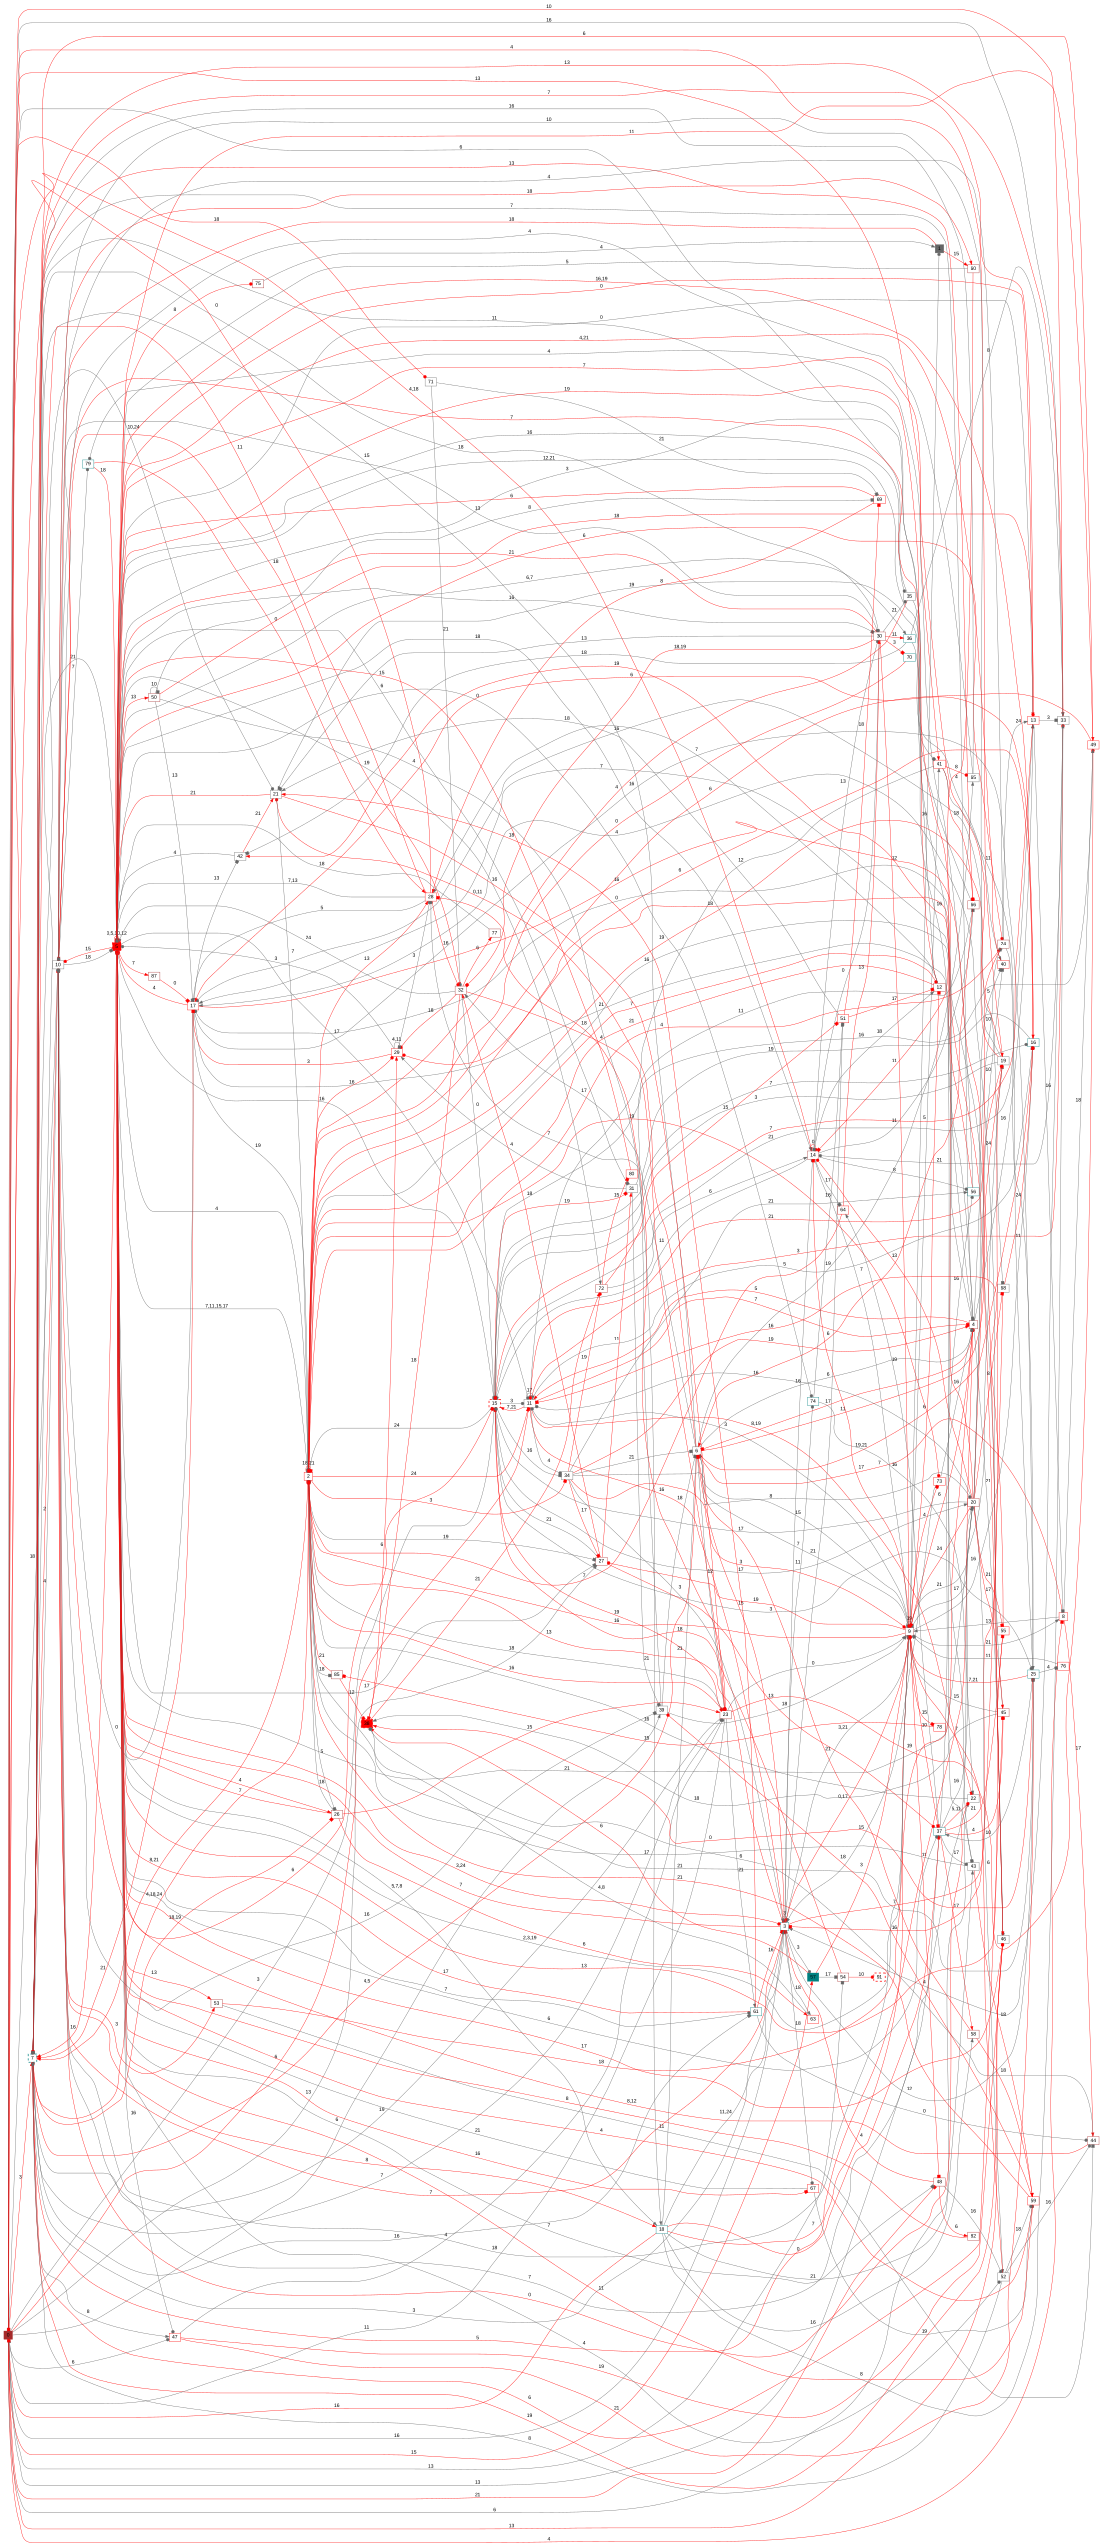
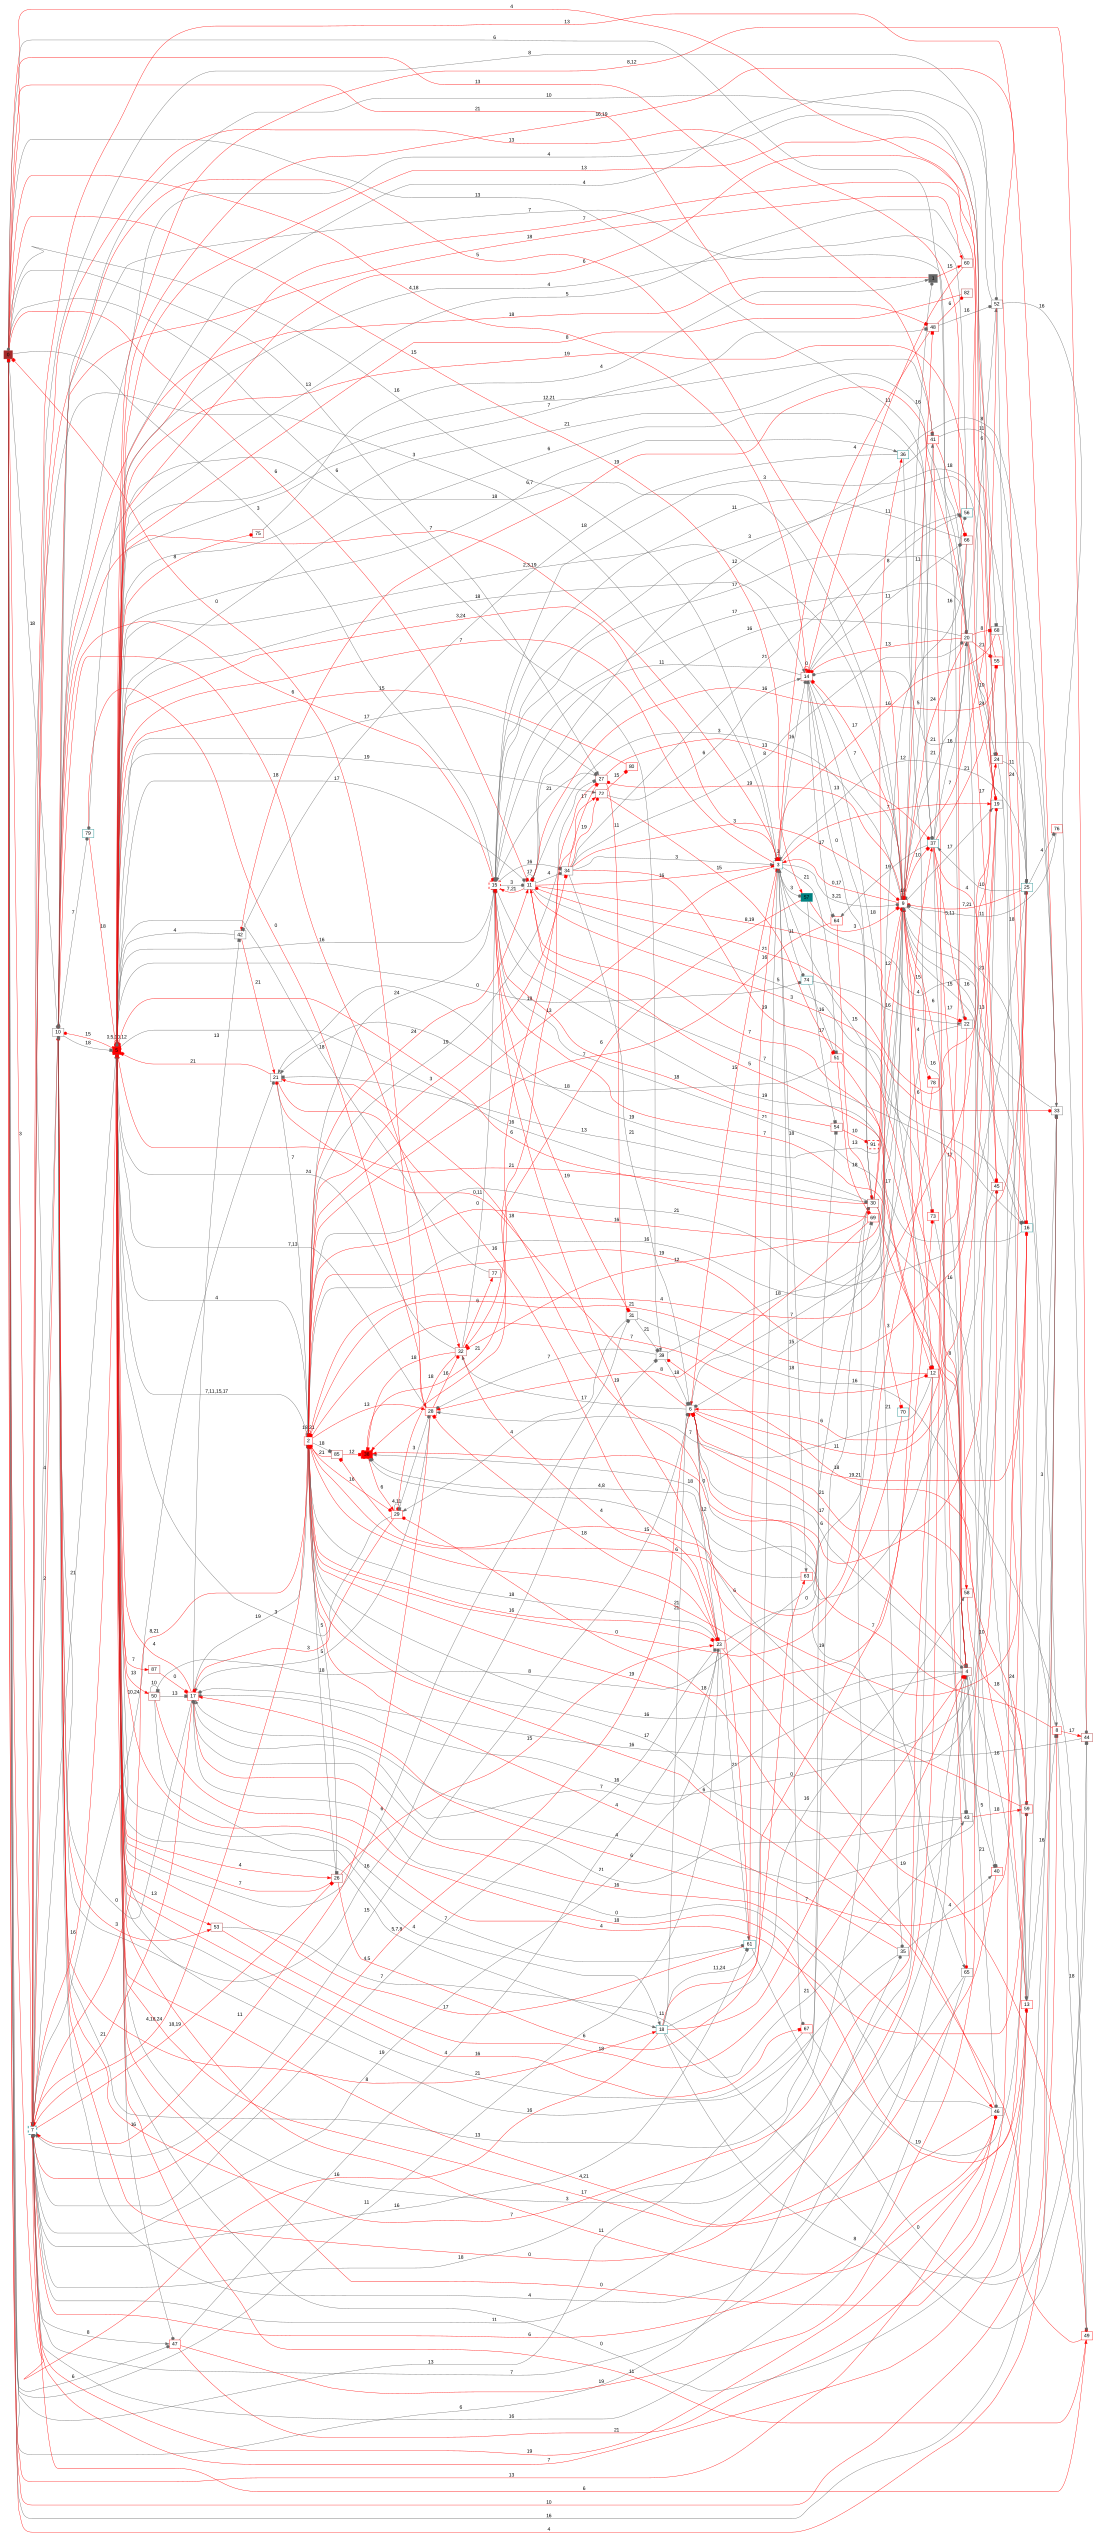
(431, 382) -> none
(680, 647) -> (677, 1260)
(945, 2220) -> (949, 311)
